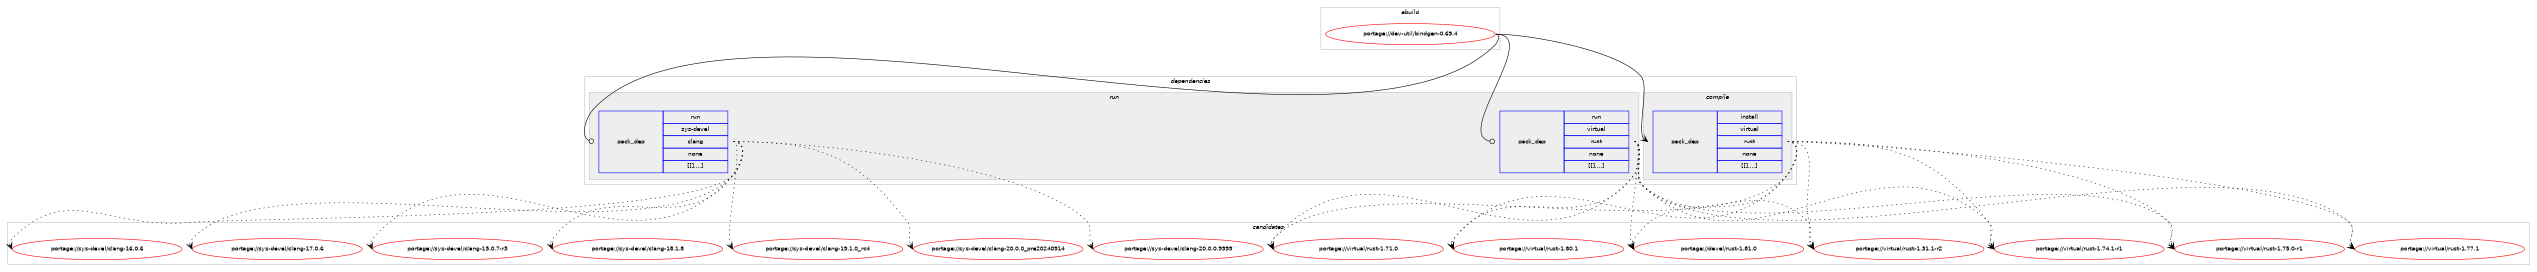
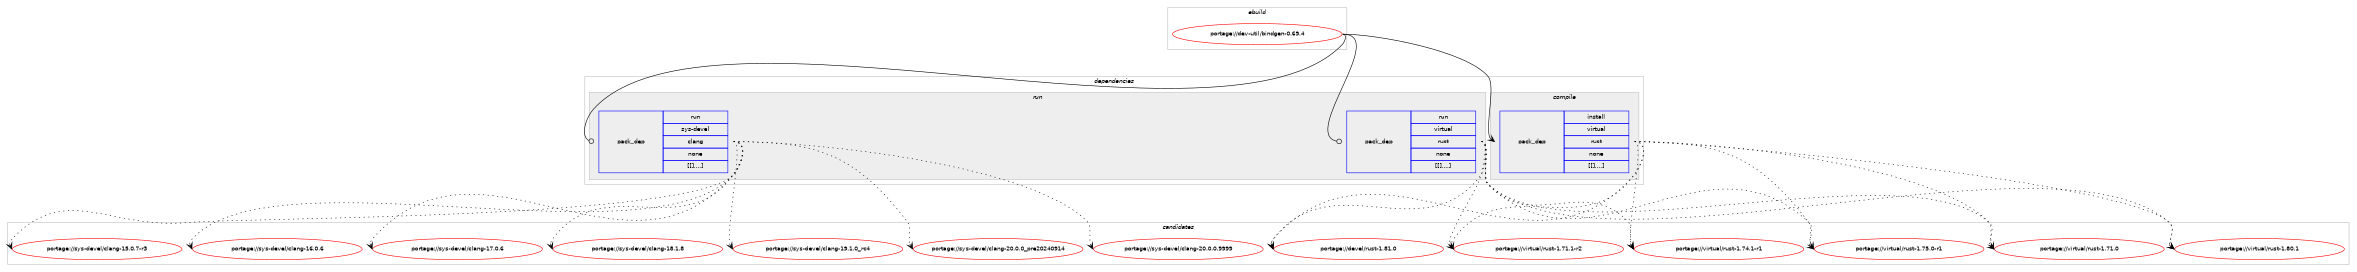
(1899, 249) -> (1539, 249)
(2440, 249) -> none
